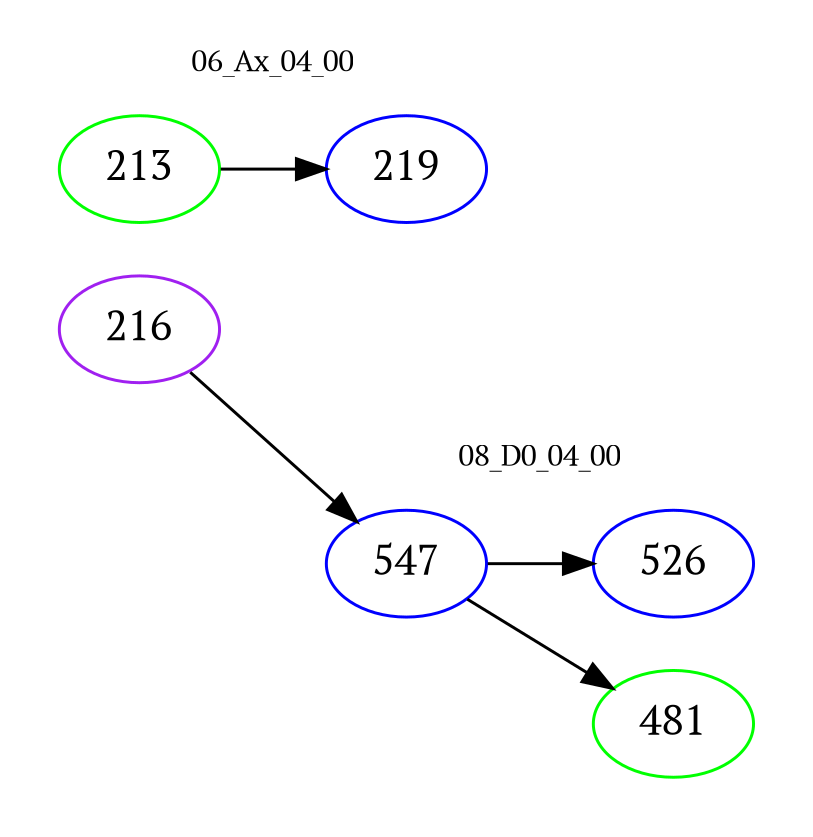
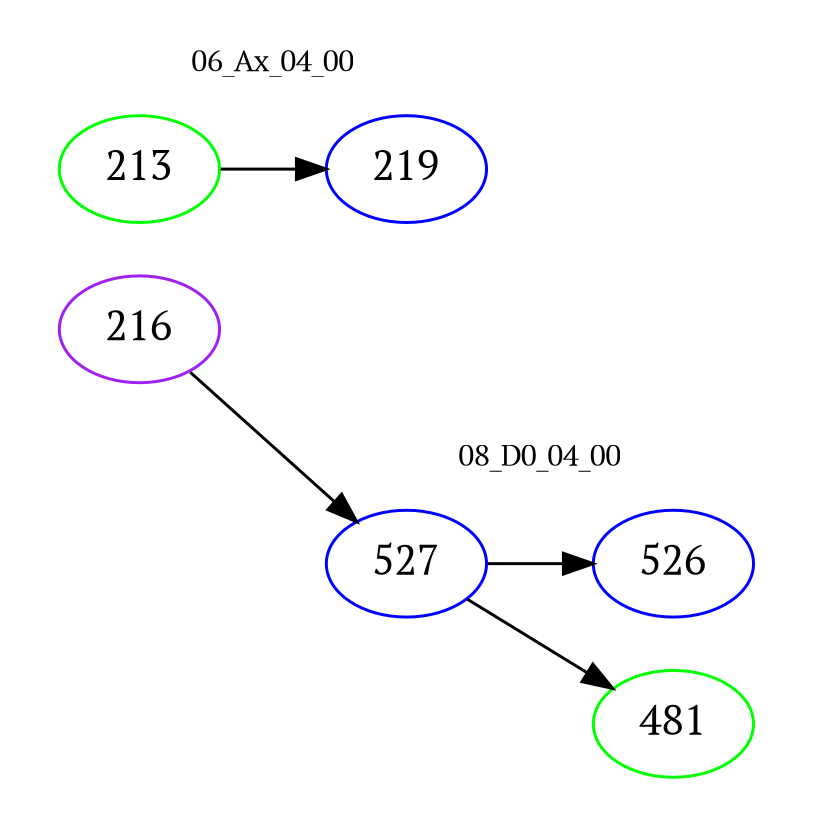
(406, 564) -> (406, 564)
